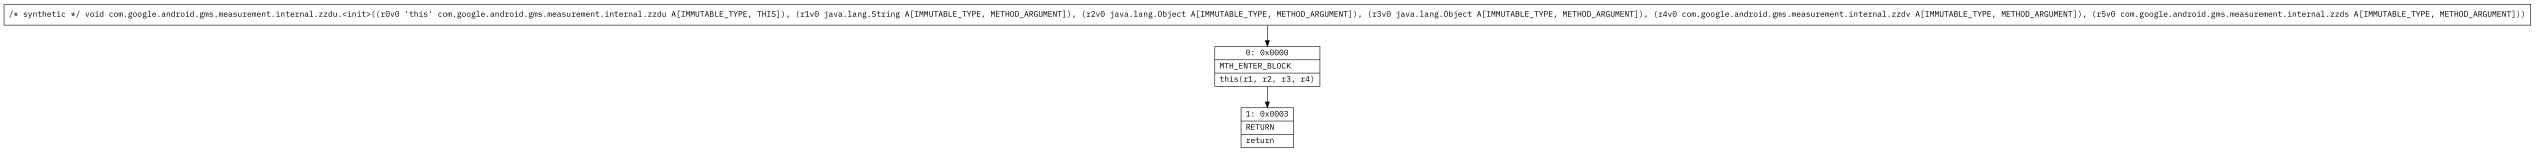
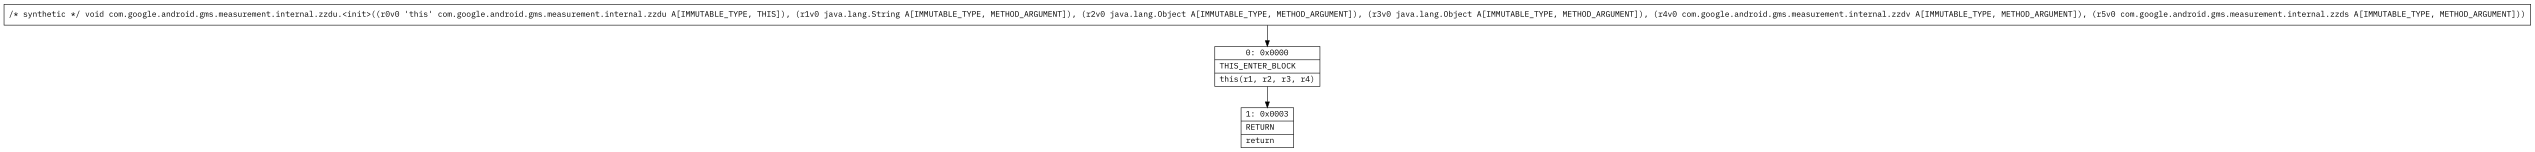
(1255, 66) -> (1258, 66)
